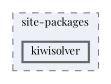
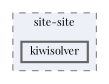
(56, 23) -> (55, 23)
